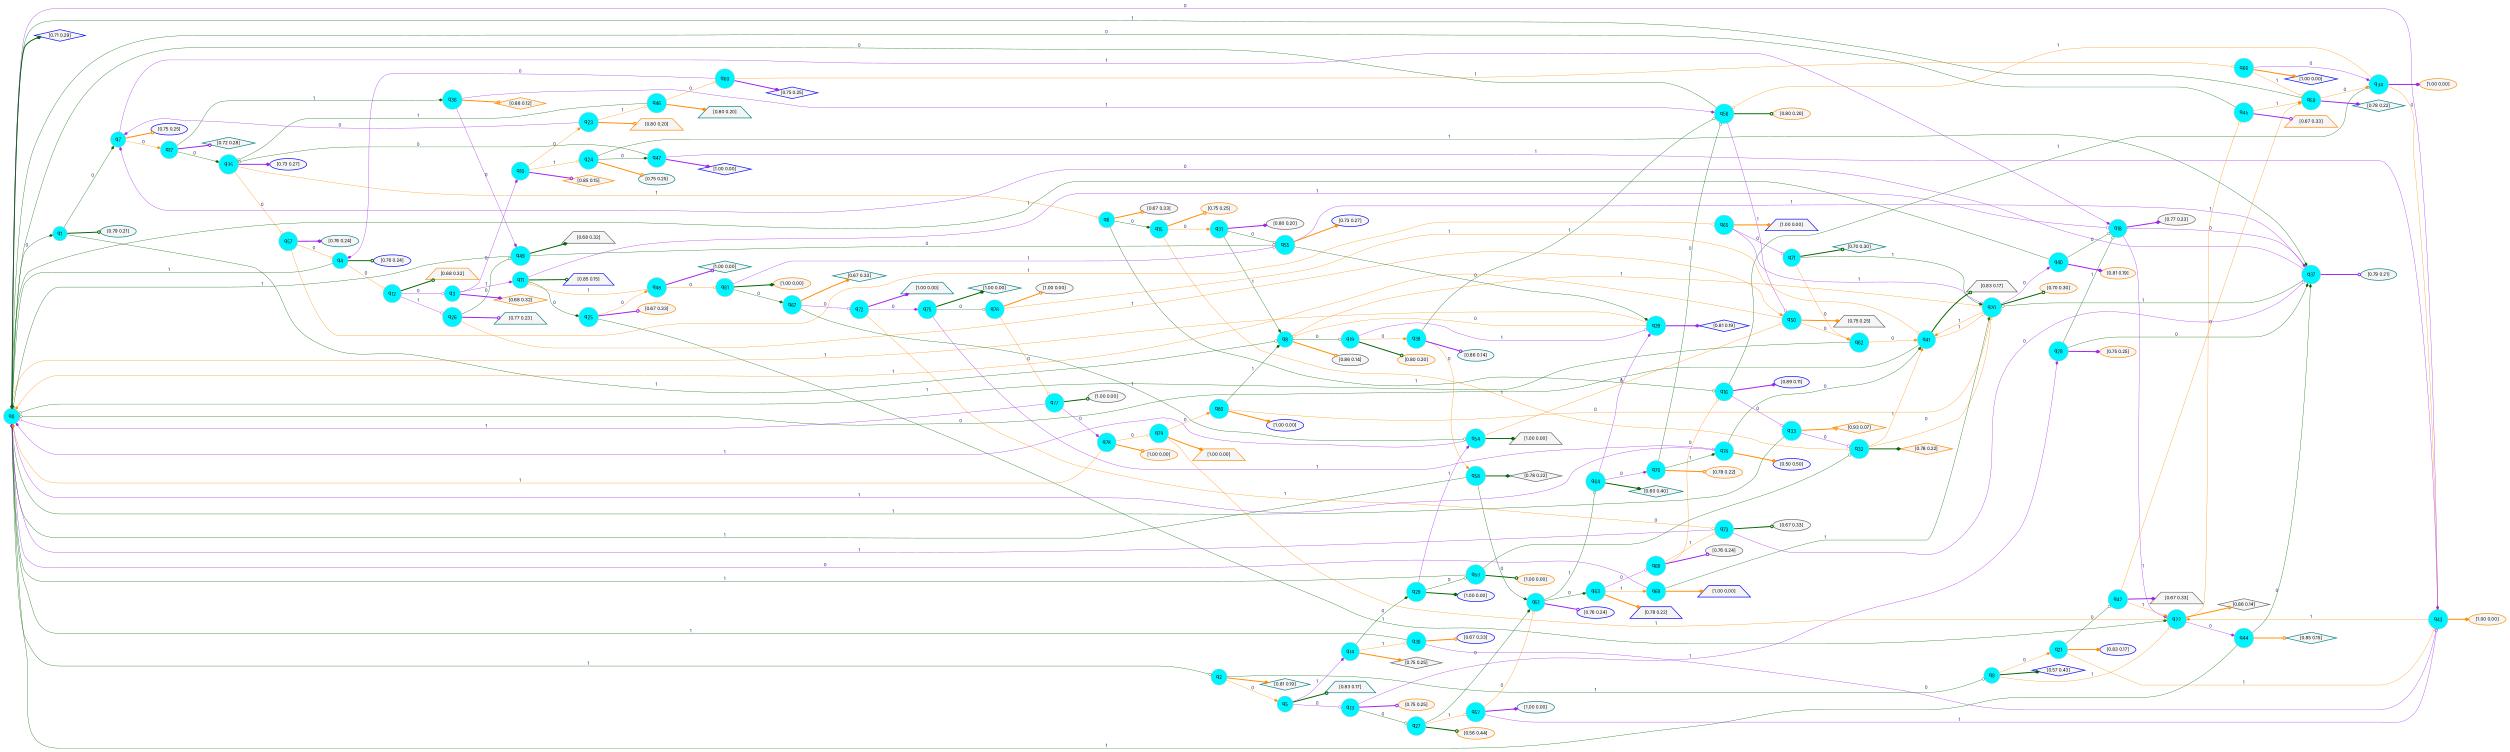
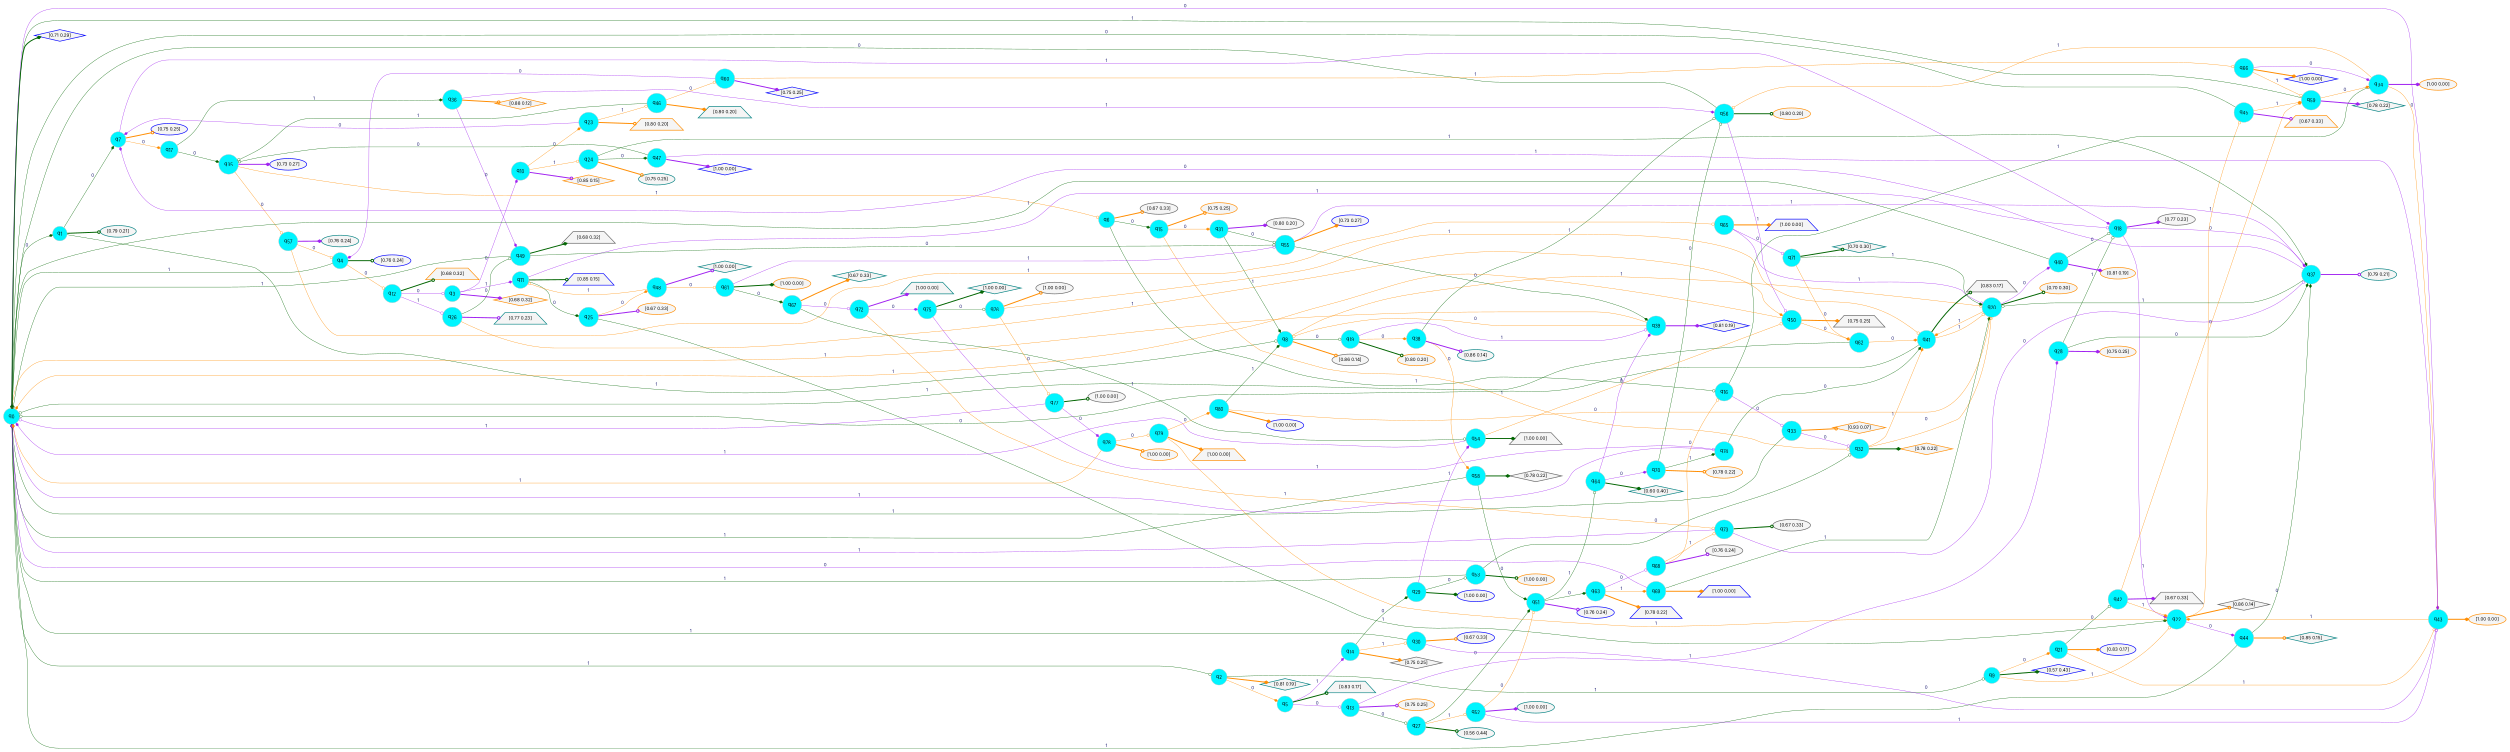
(229, 143) -> none
(1792, 382) -> none
(1792, 464) -> none
(1476, 733) -> (1476, 733)
